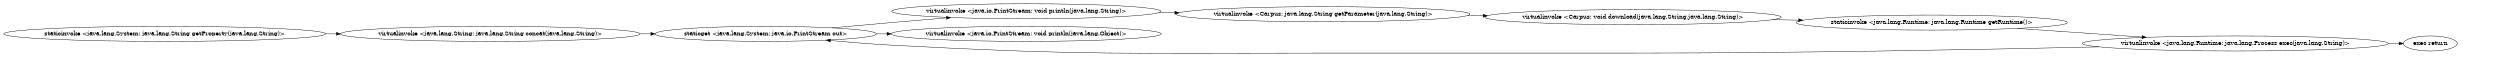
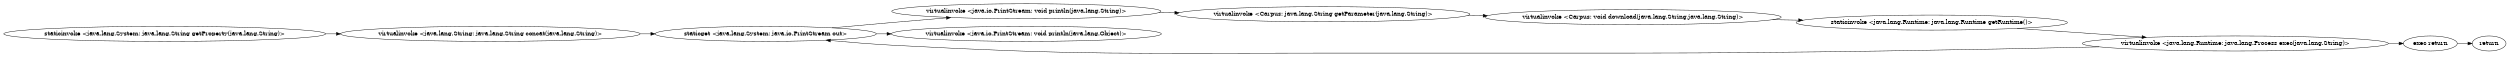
none -> (2489, 43)
